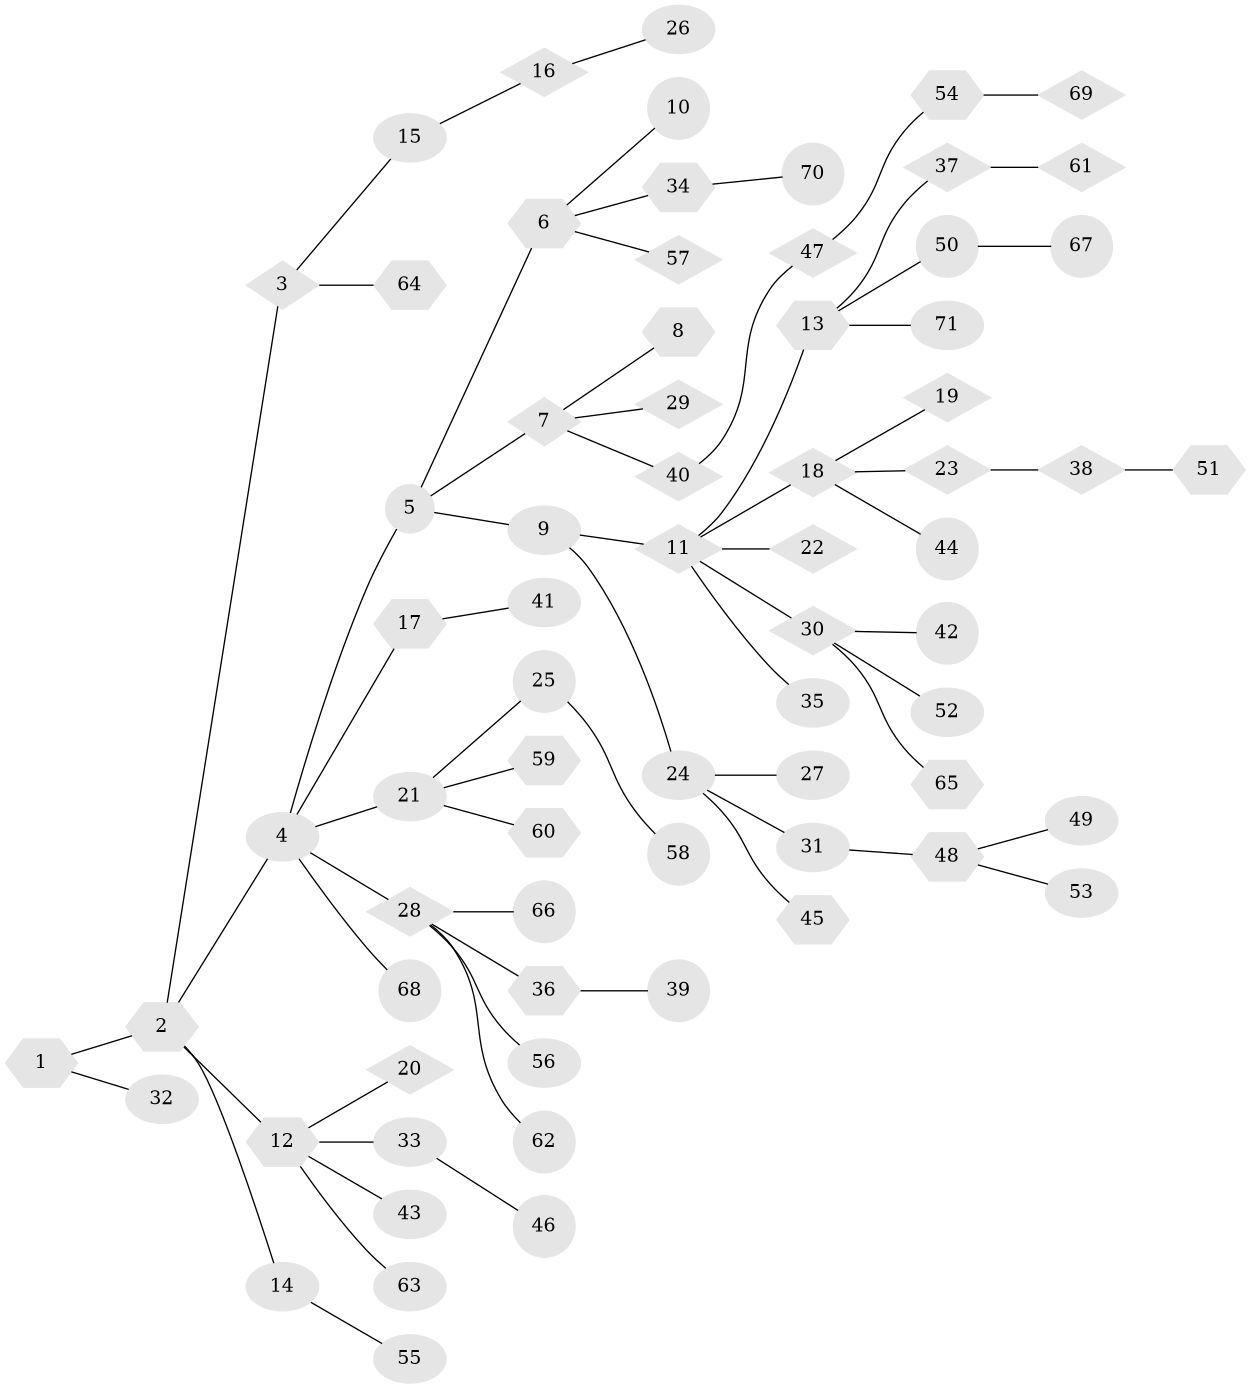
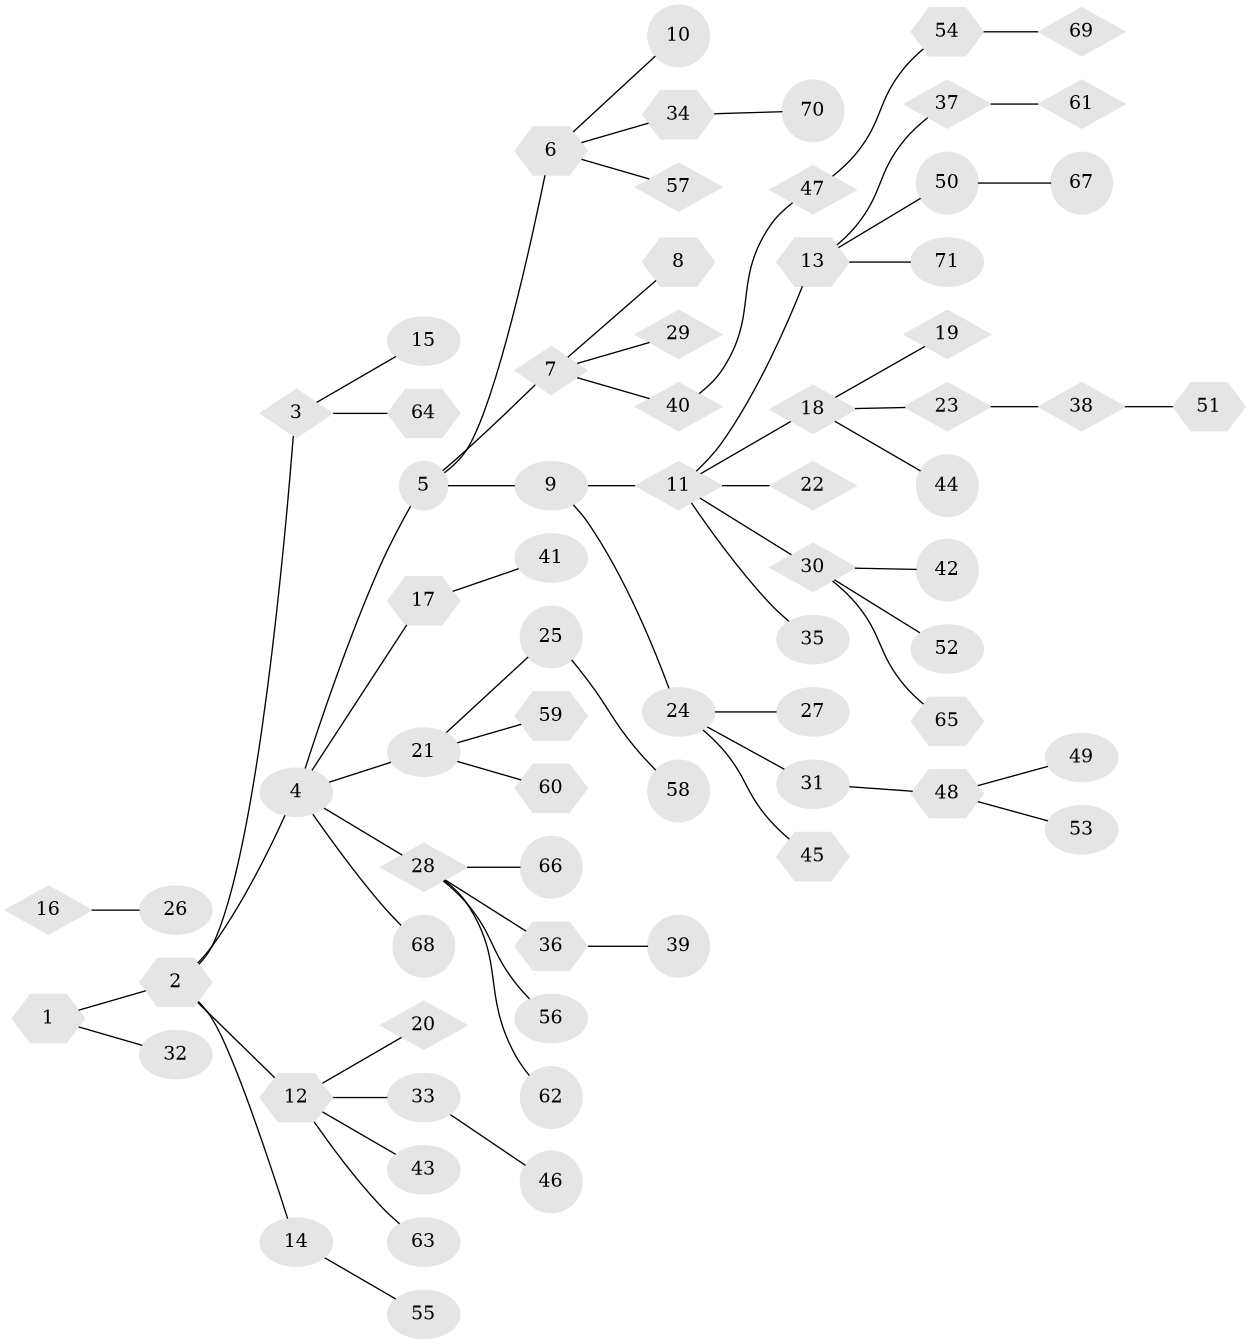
(480, 104) -> none
